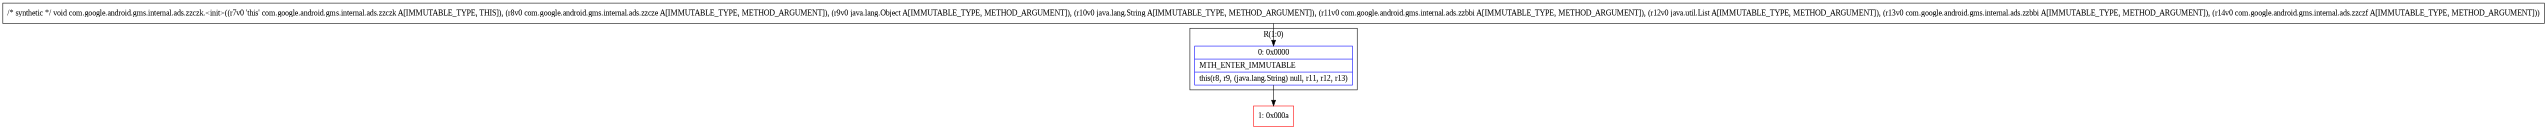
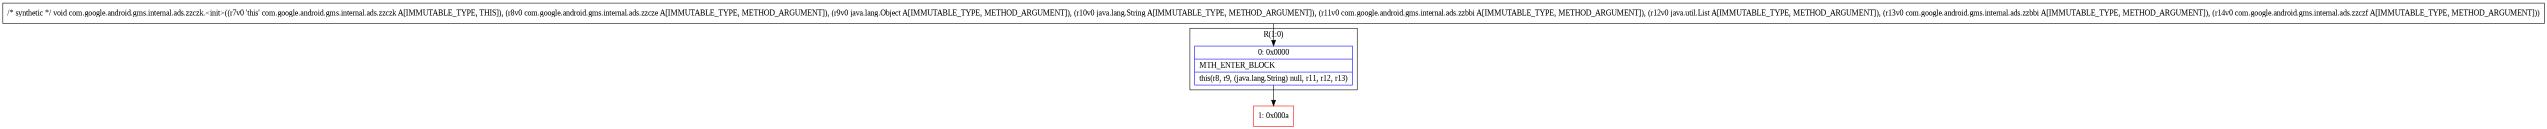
(1248, 65) -> (1237, 65)
